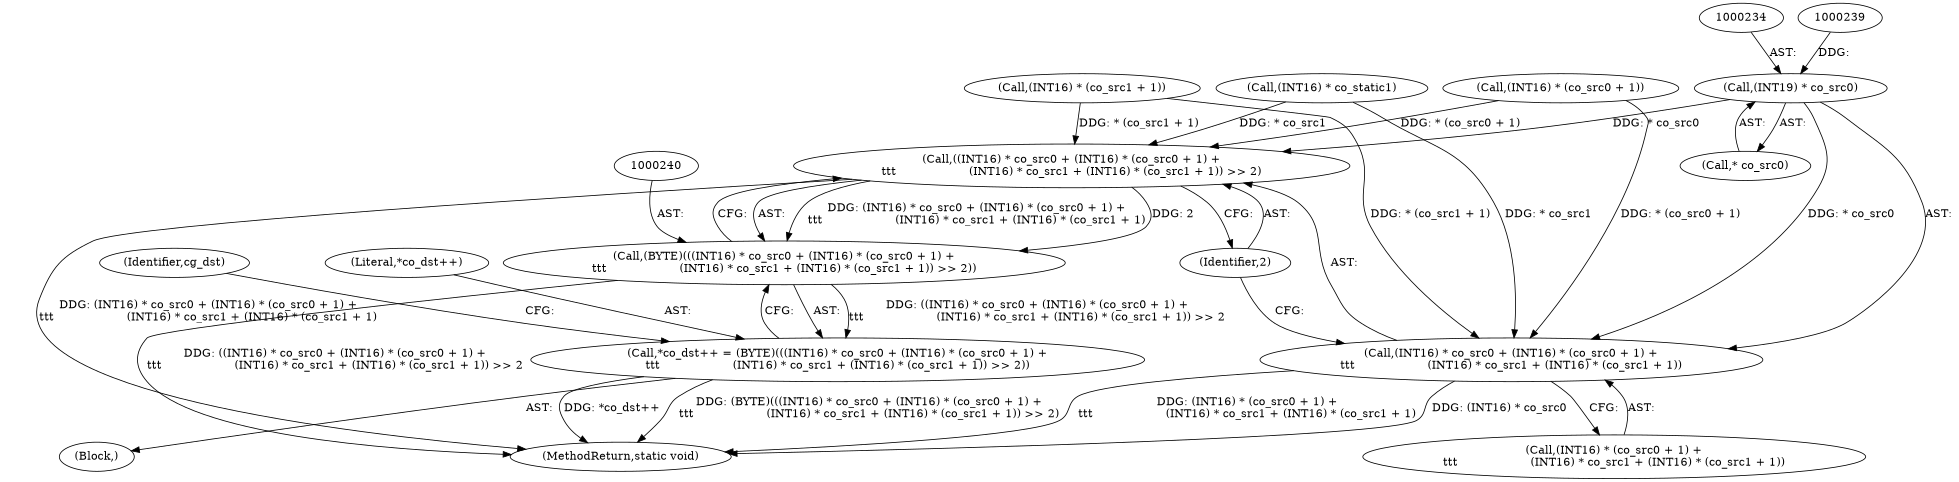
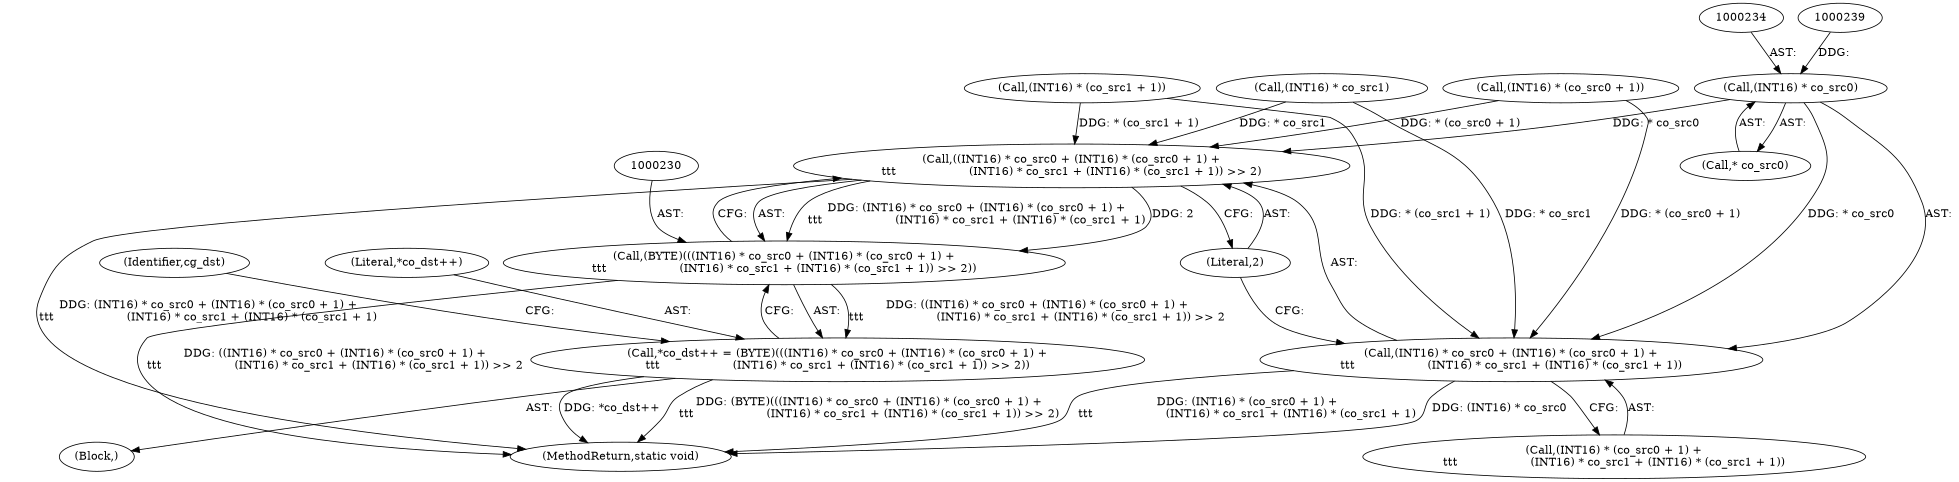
(1322, 88) -> (1322, 88)
(1791, 88) -> (1791, 88)
(656, 166) -> (656, 166)
(1235, 263) -> (1235, 263)
